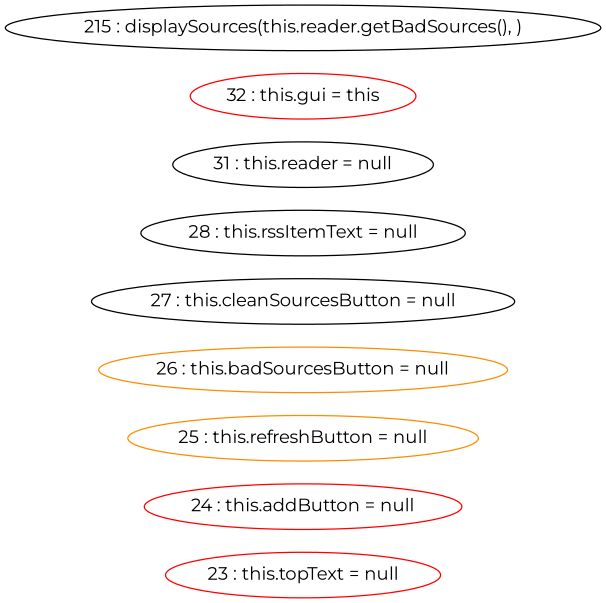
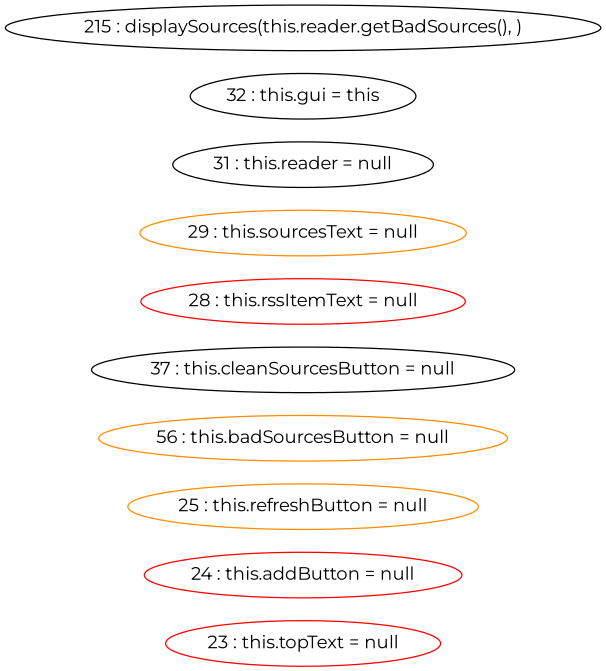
(303, 96) -> (303, 96)
none -> (303, 233)
(303, 233) -> (303, 301)
(303, 301) -> (303, 370)
(303, 370) -> (303, 438)
